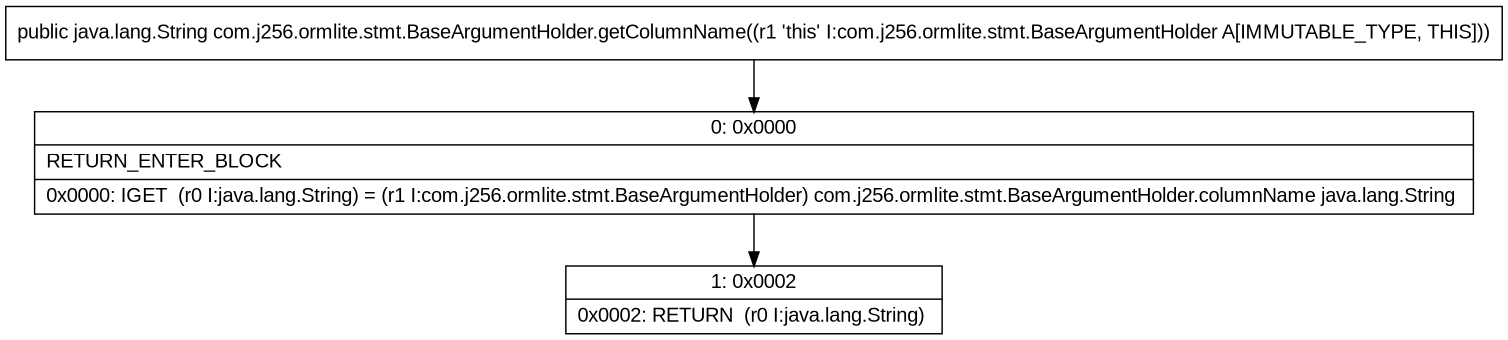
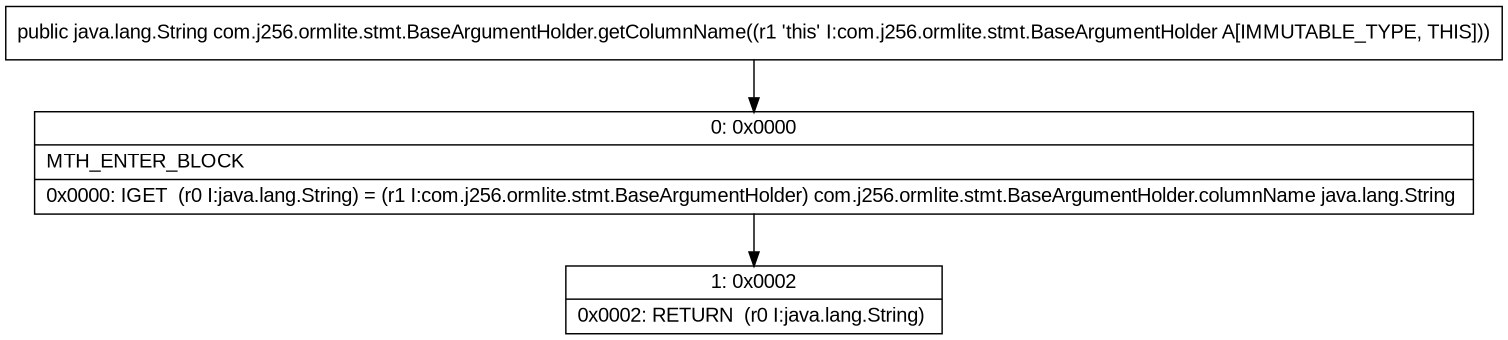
(164, 161) -> (146, 161)
